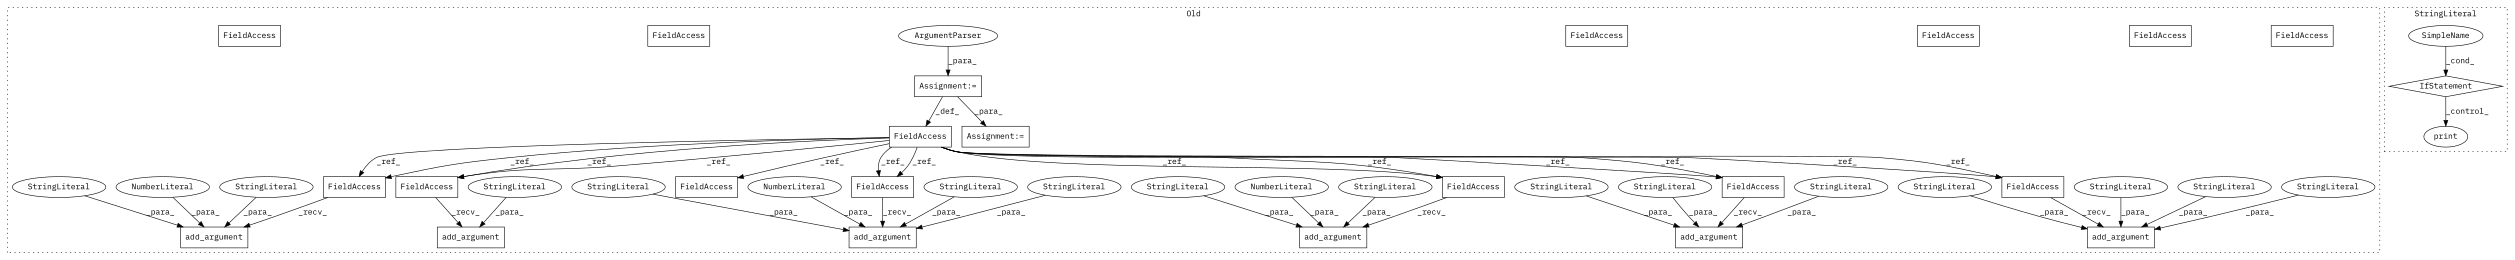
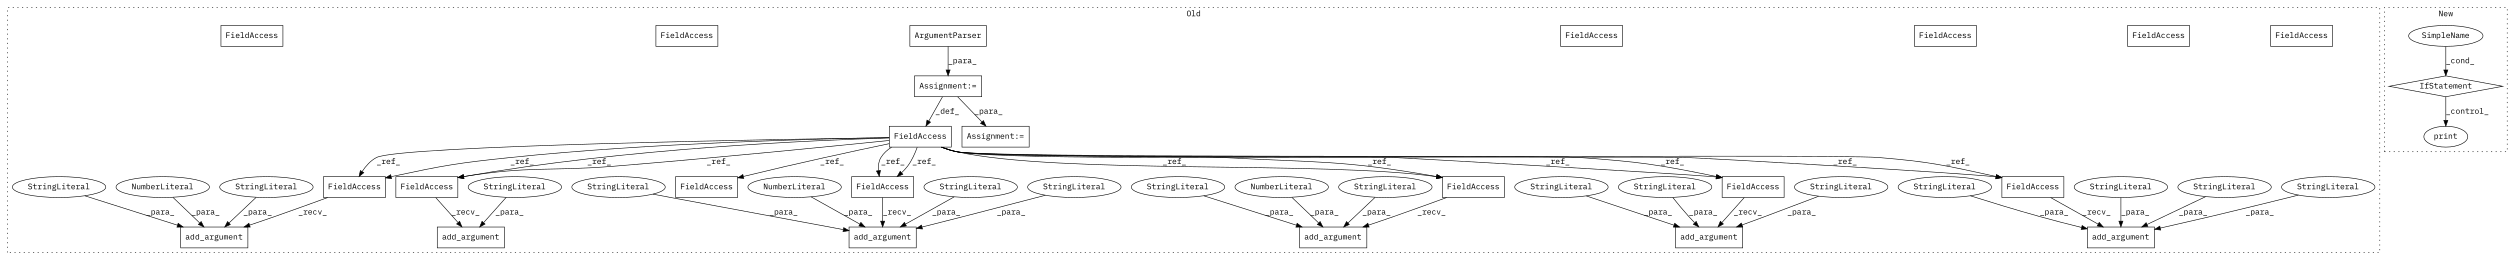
(2446, 14) -> (2446, 14)
(948, 36) -> (948, 36)
